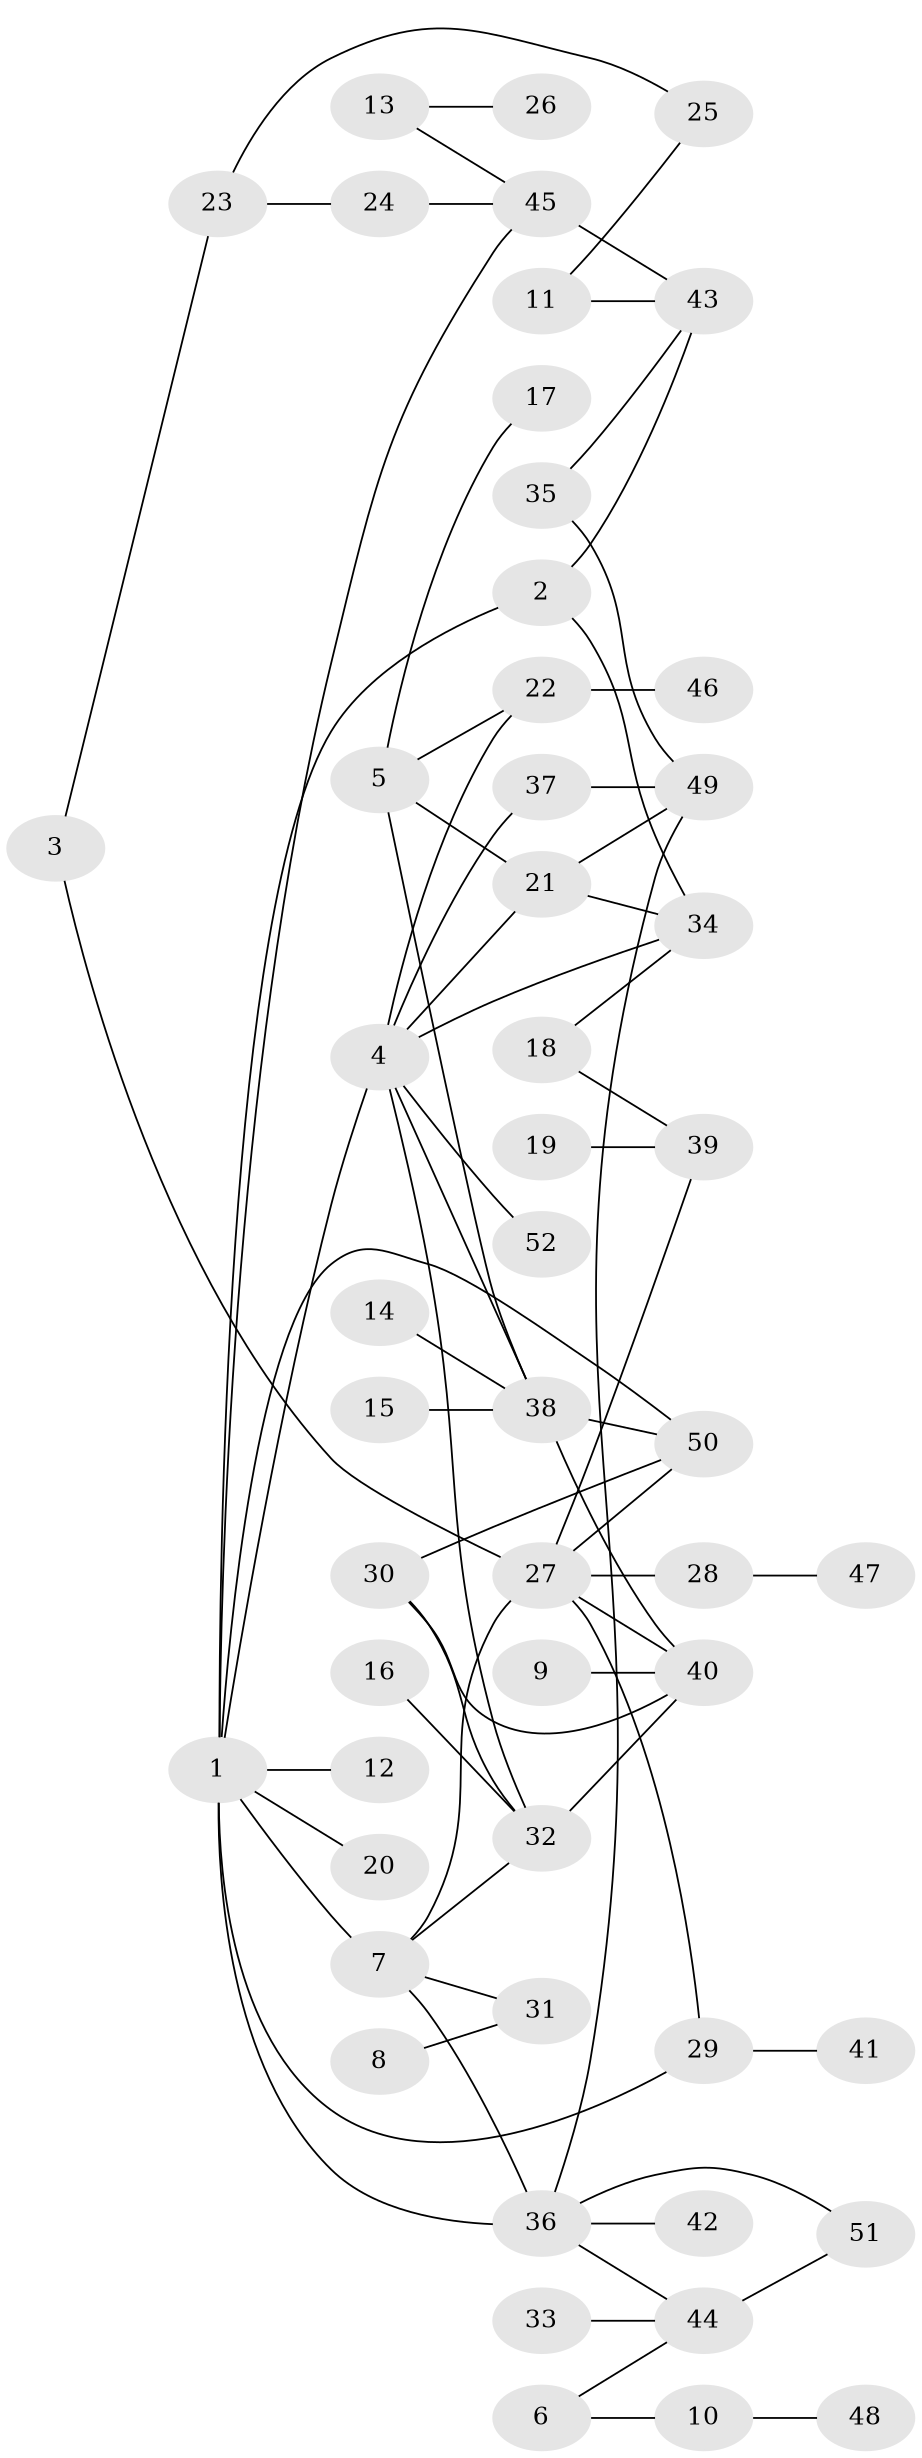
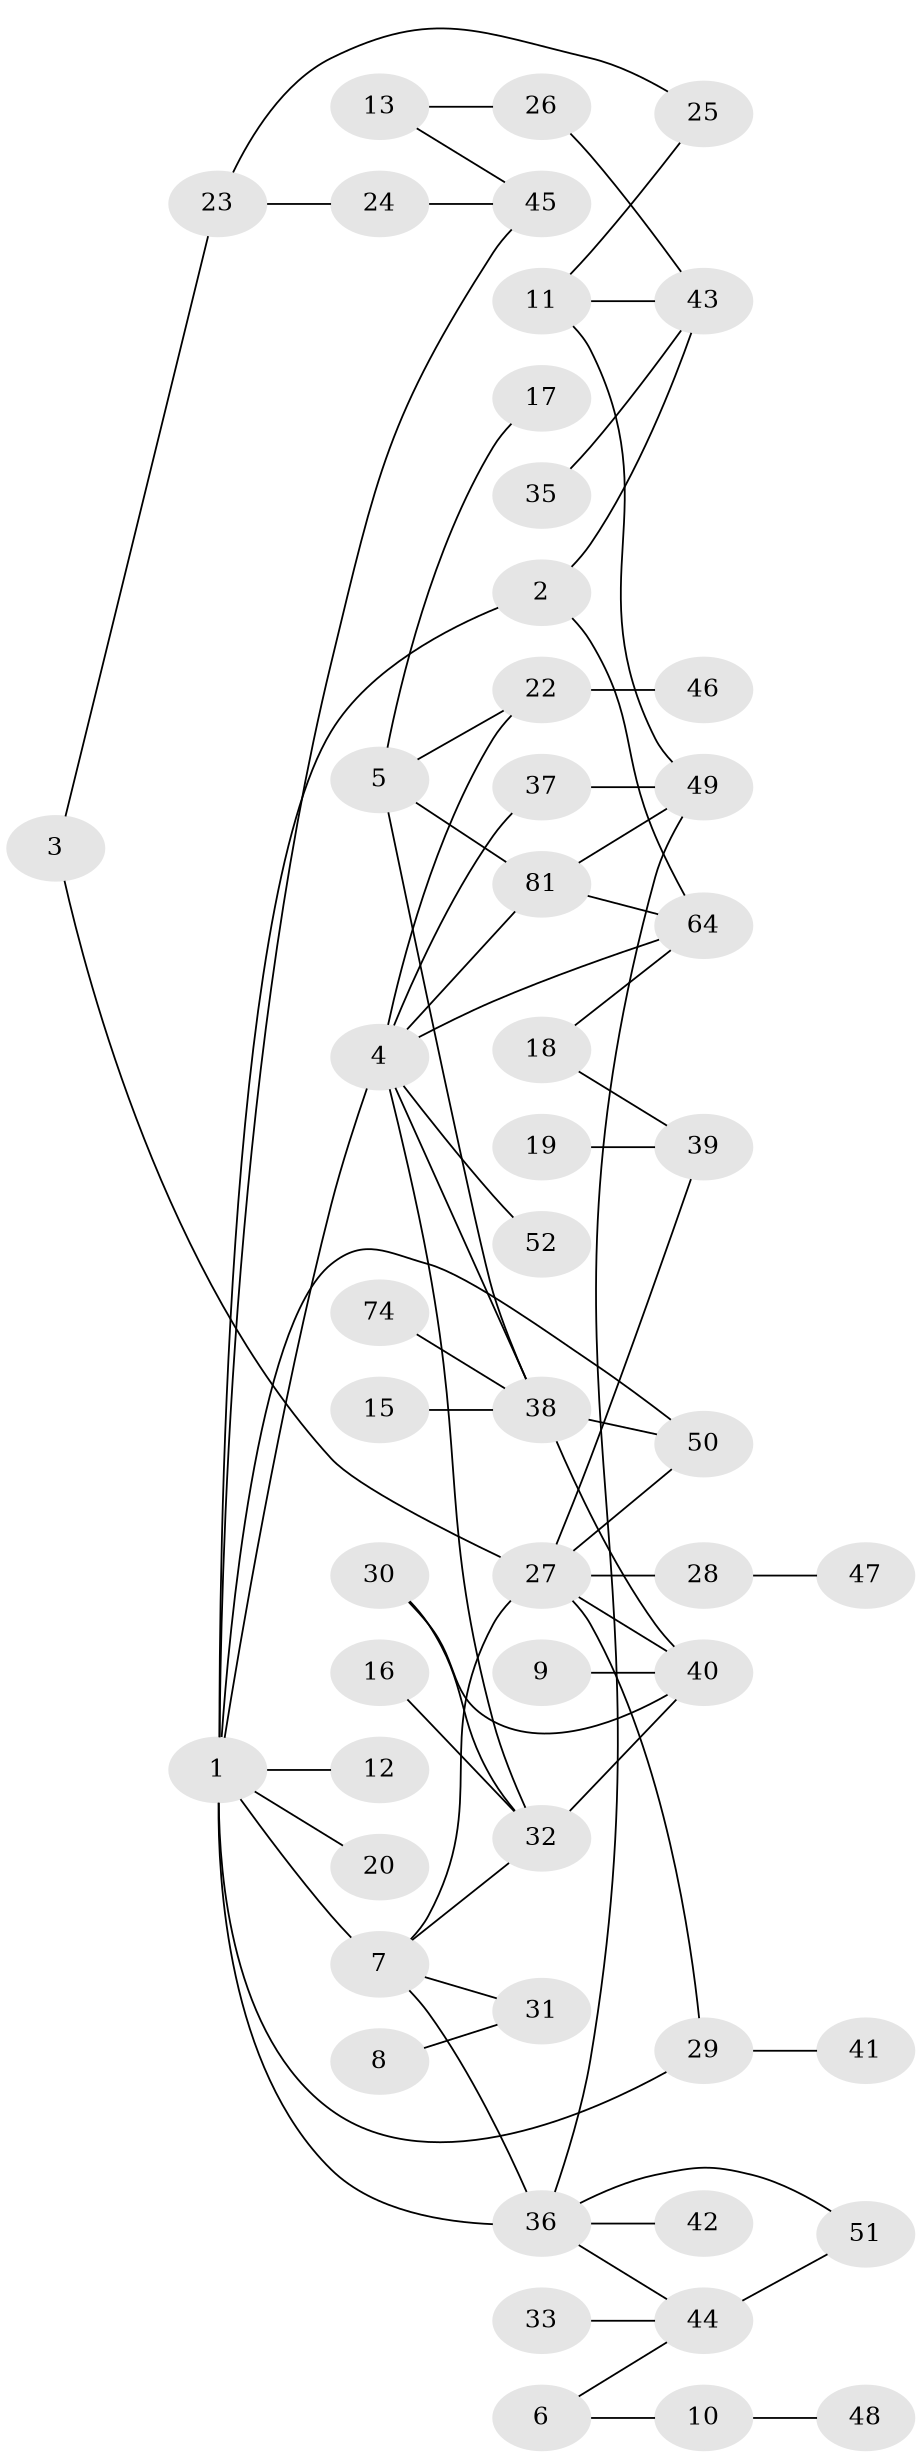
(623, 253) -> (622, 194)
(623, 641) -> (623, 544)
(542, 884) -> (542, 884)
(704, 926) -> (704, 926)
(380, 1313) -> (380, 1313)
(541, 1508) -> none
